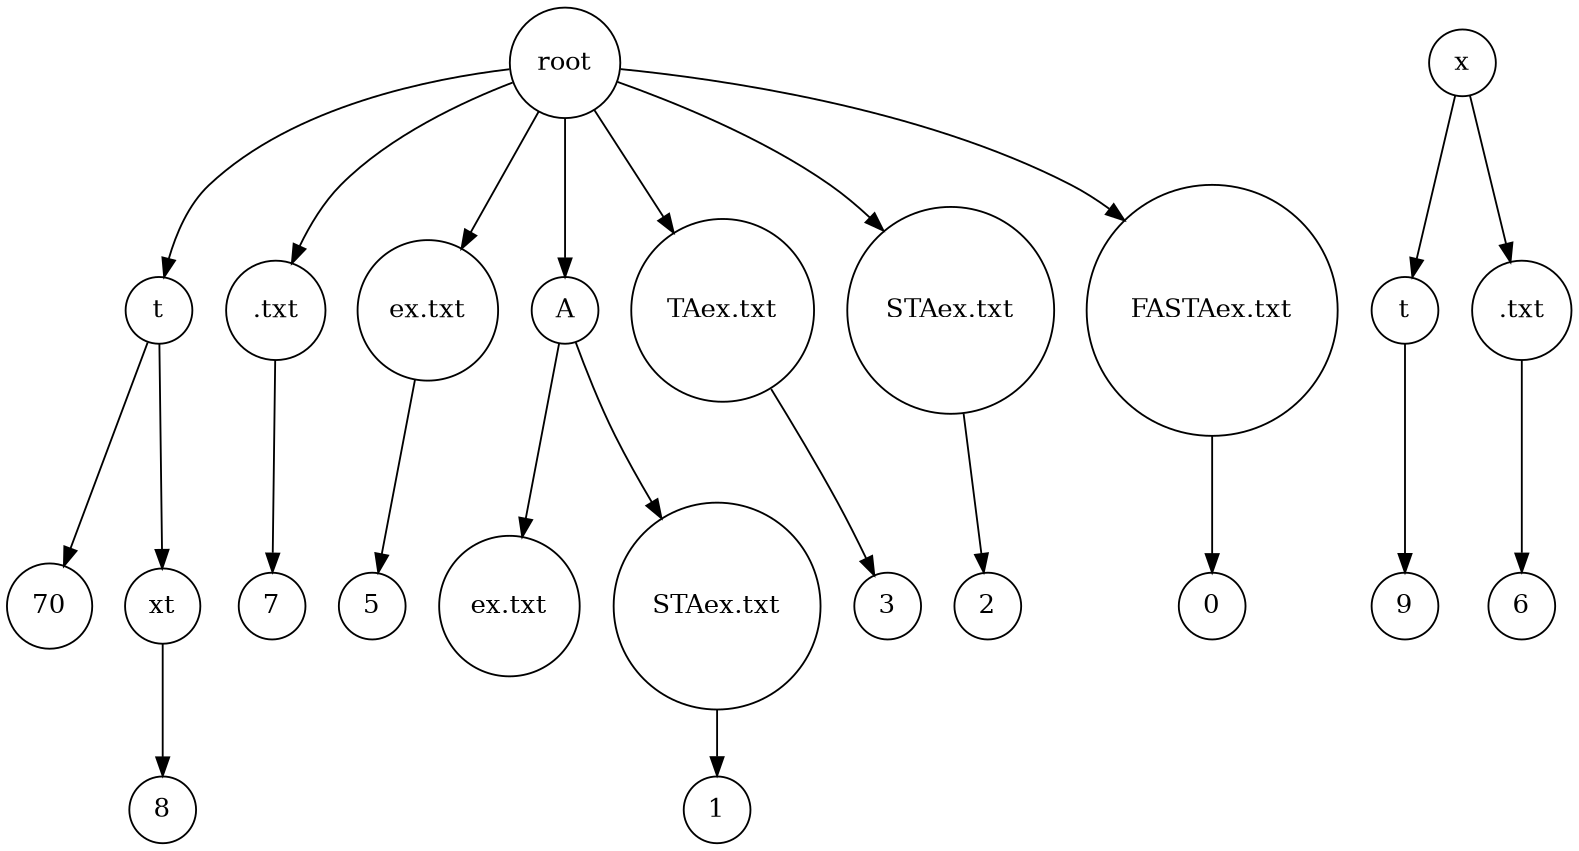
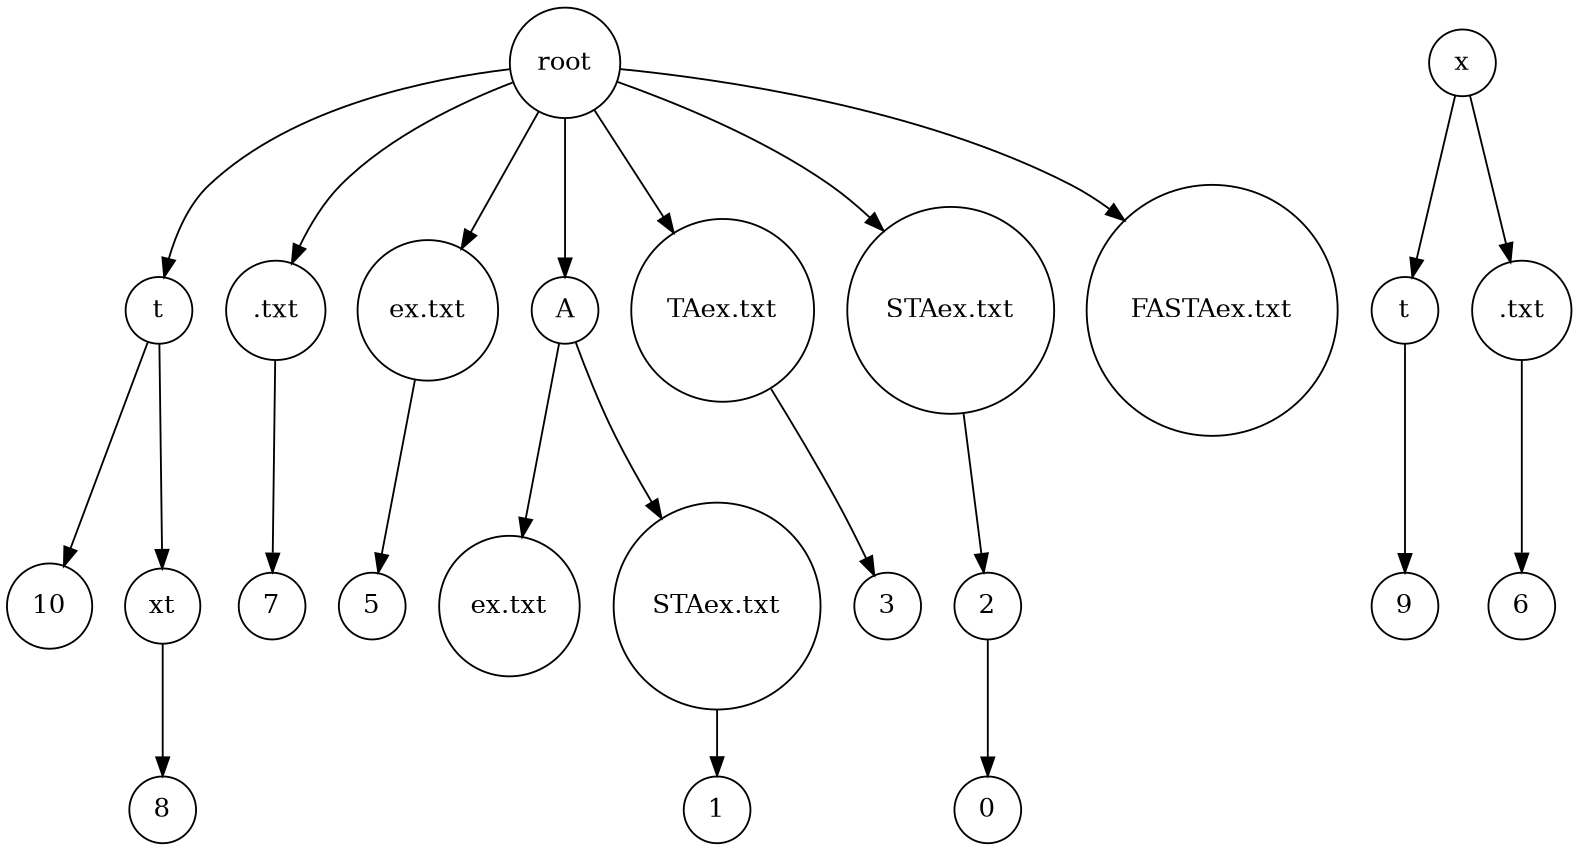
(1212, 495) -> (988, 699)
(50, 606) -> (50, 606)
